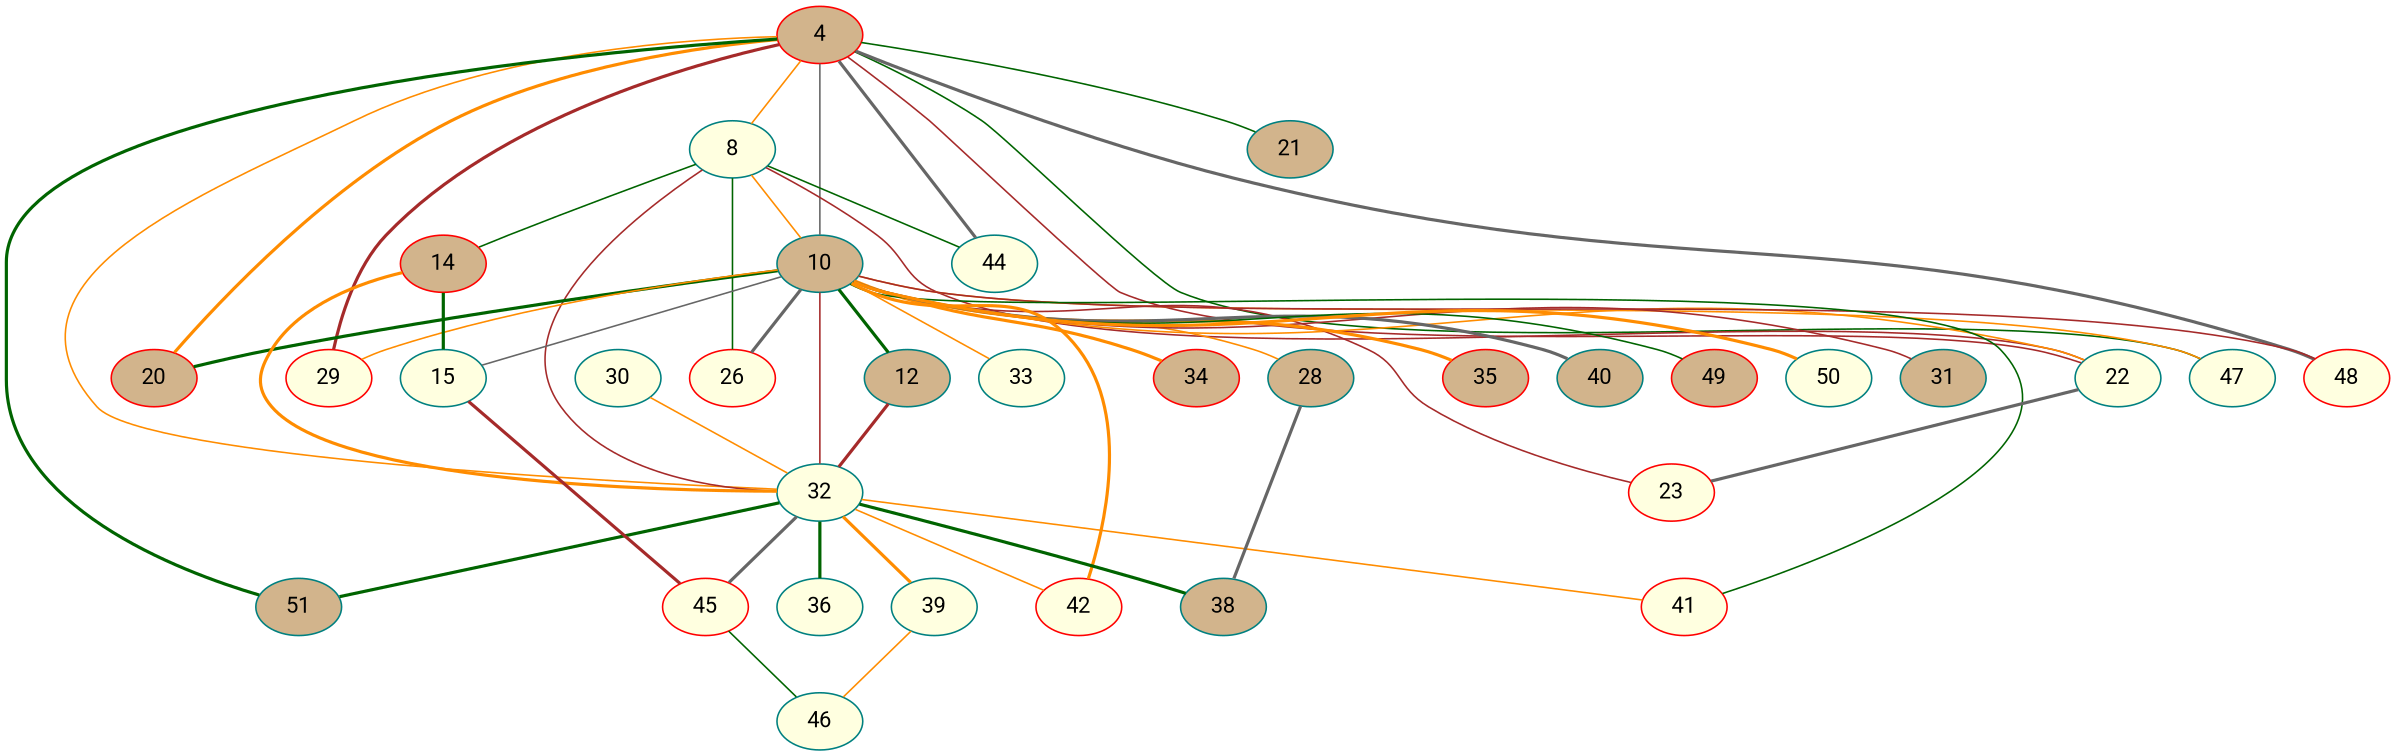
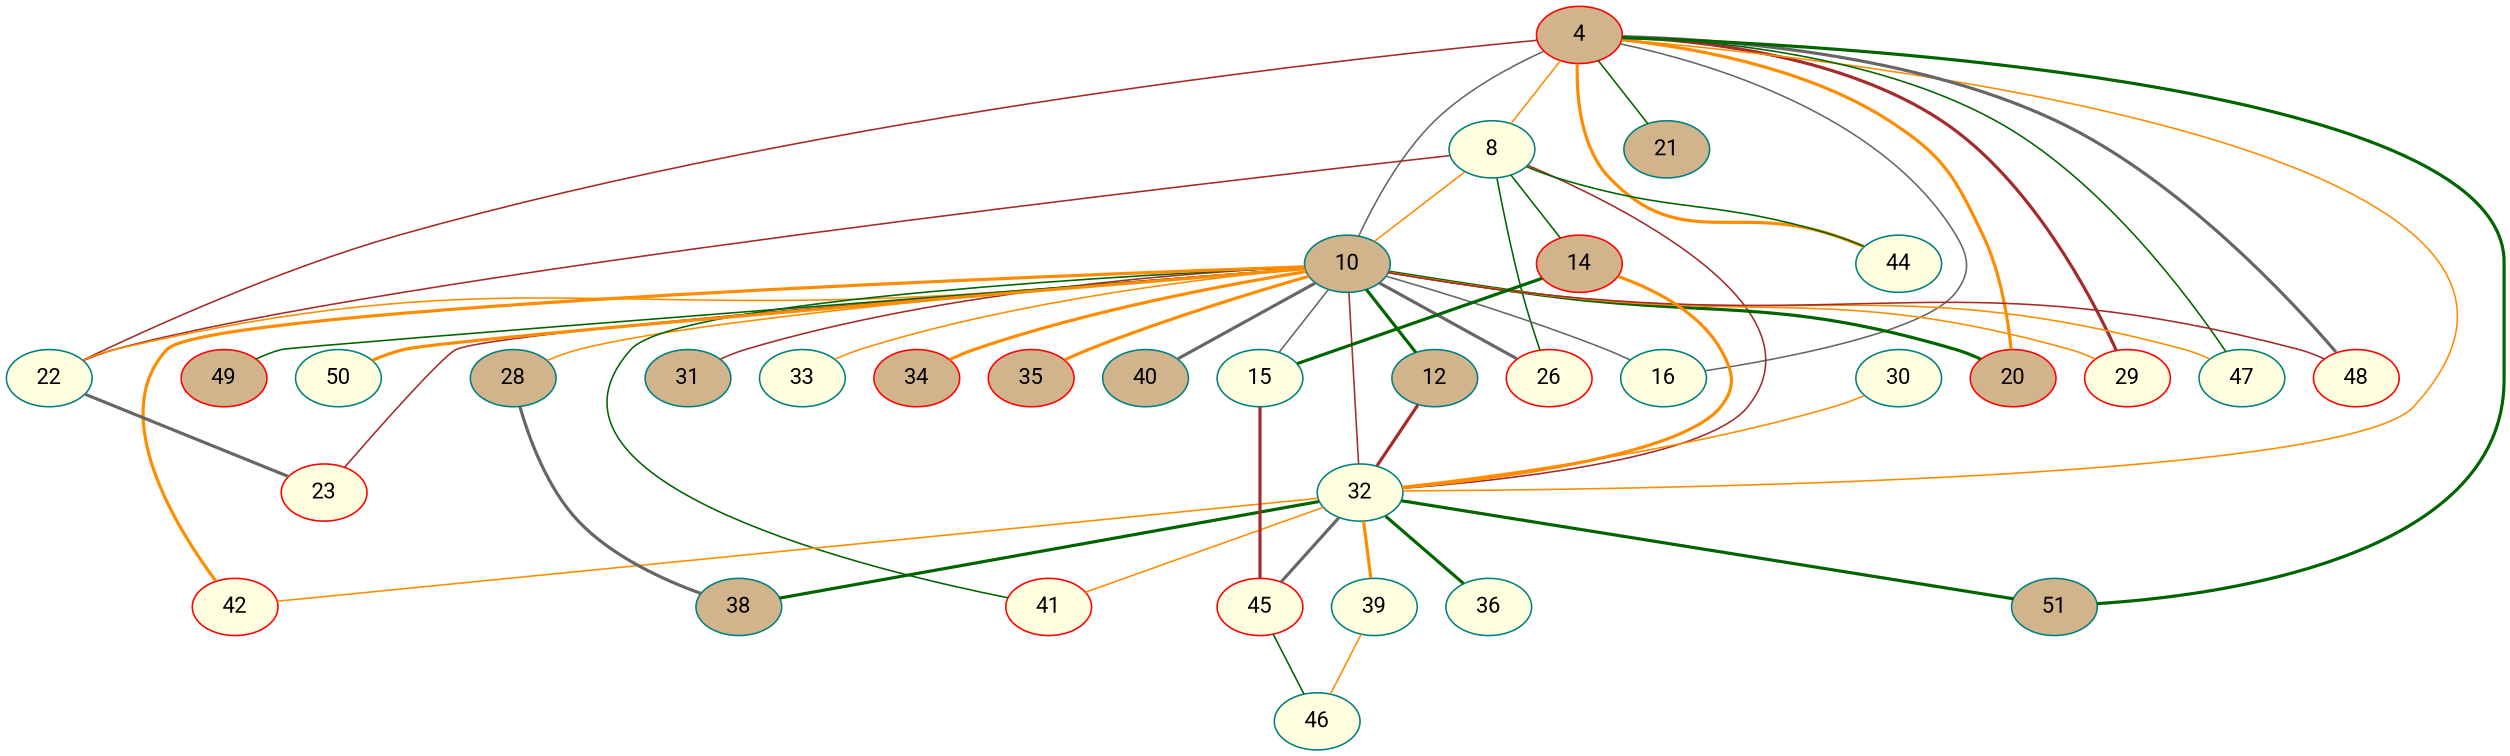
(907, 149) -> (1672, 216)
none -> (1664, 378)
